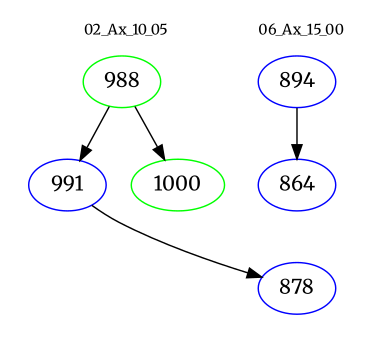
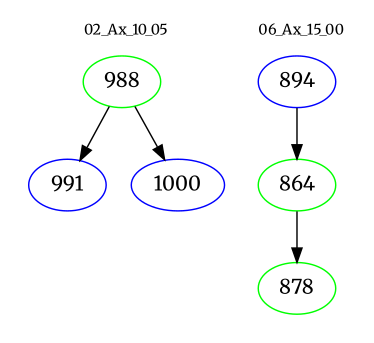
(178, 185) -> (178, 185)
(297, 185) -> (297, 185)
(168, 244) -> (297, 230)
(297, 288) -> (297, 288)
